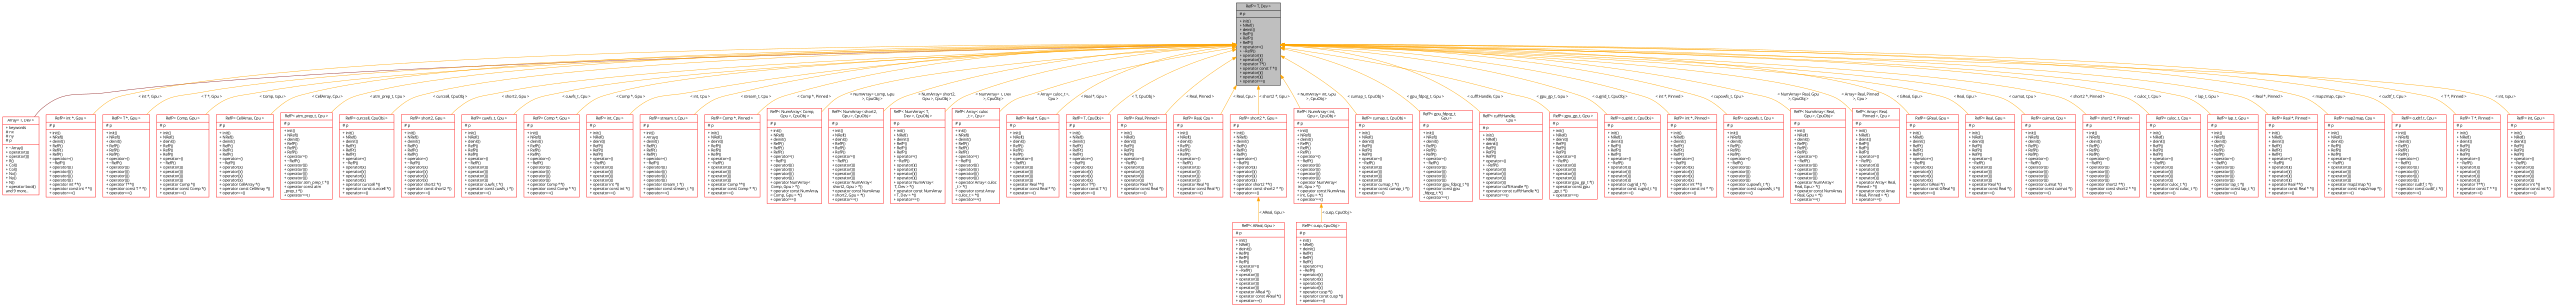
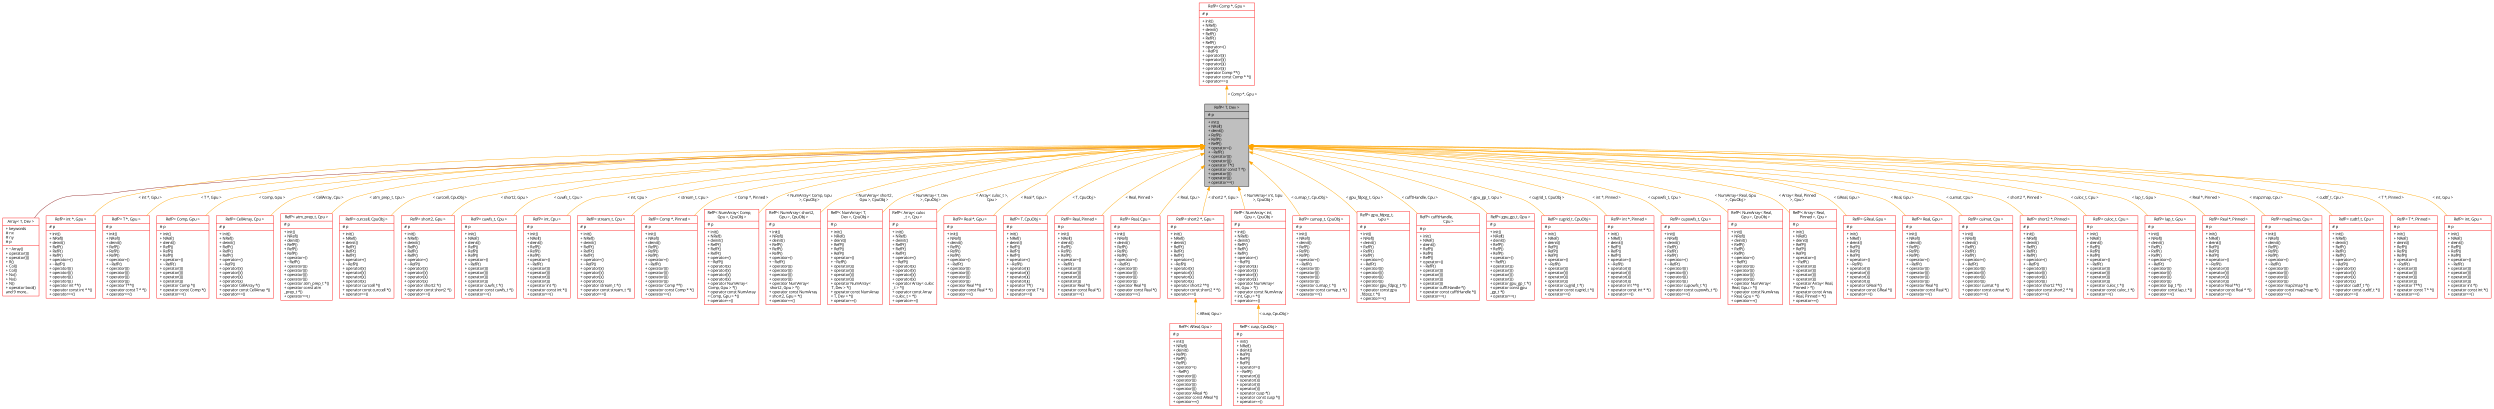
(734, 74) -> (1227, 97)
(651, 137) -> (588, 238)
